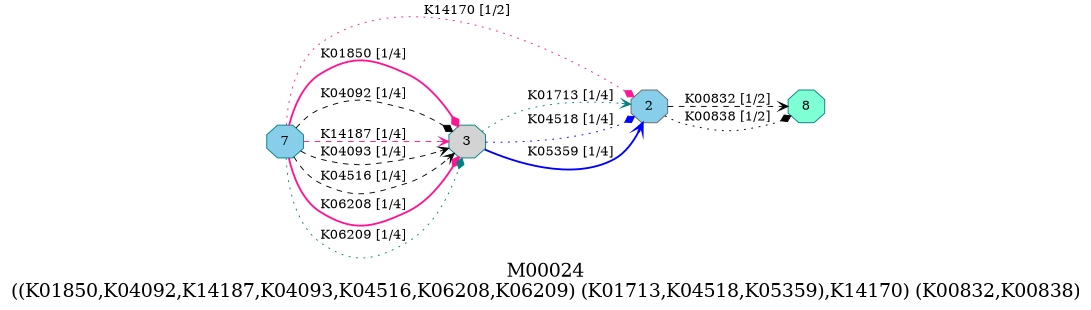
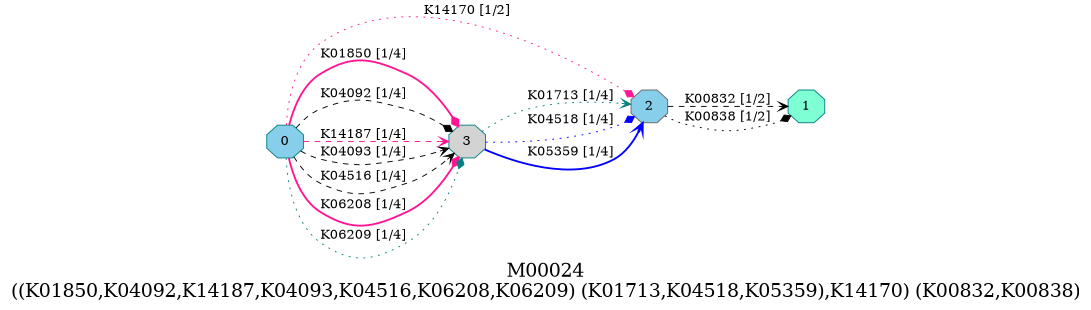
(806, 106) -> (806, 106)
(285, 142) -> (285, 142)
